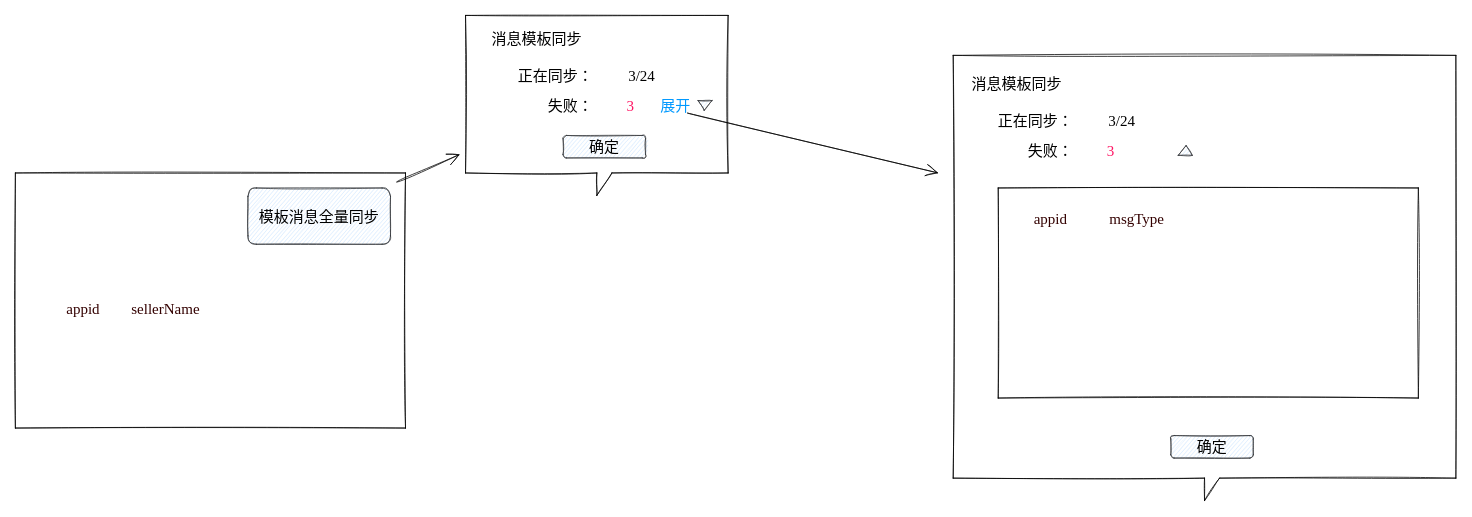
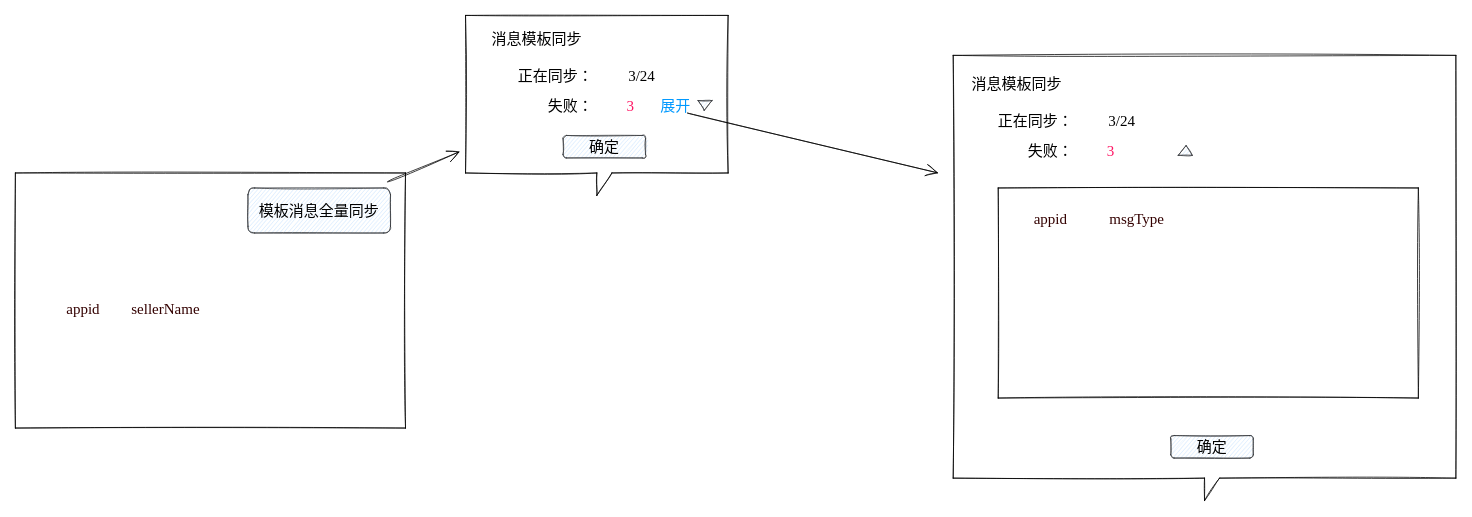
(319, 216) -> (319, 210)
